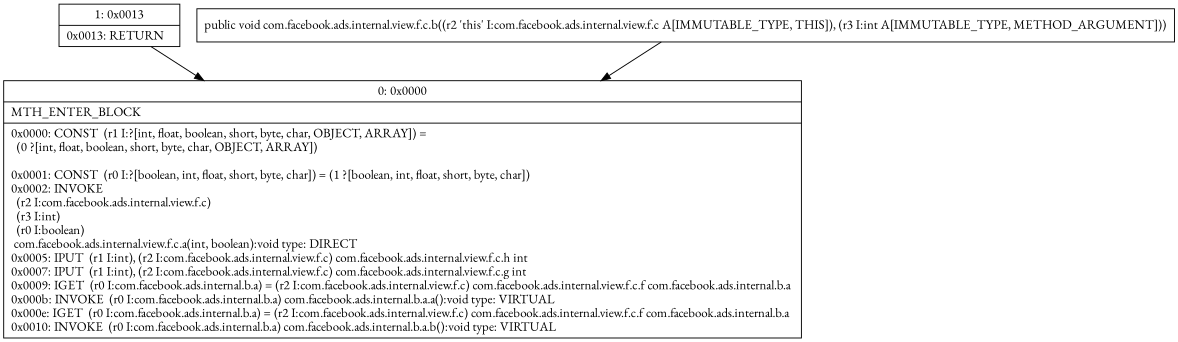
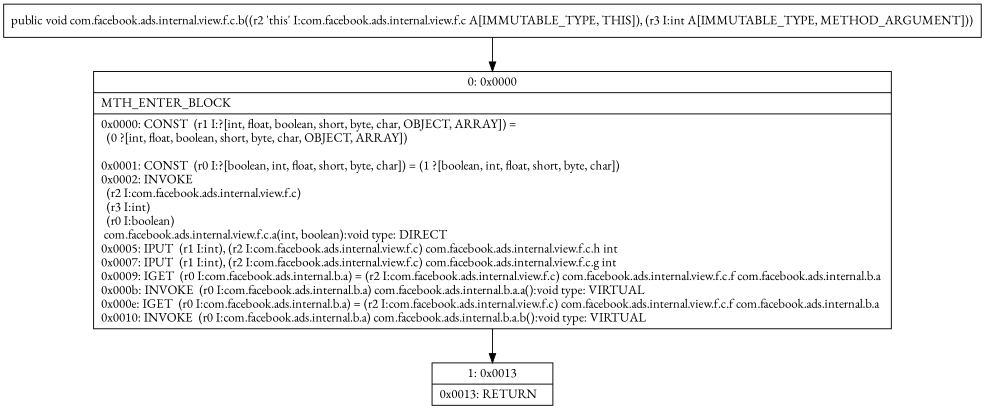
(174, 61) -> (492, 341)
